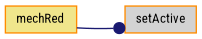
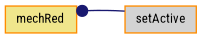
(95, 29) -> (106, 10)
